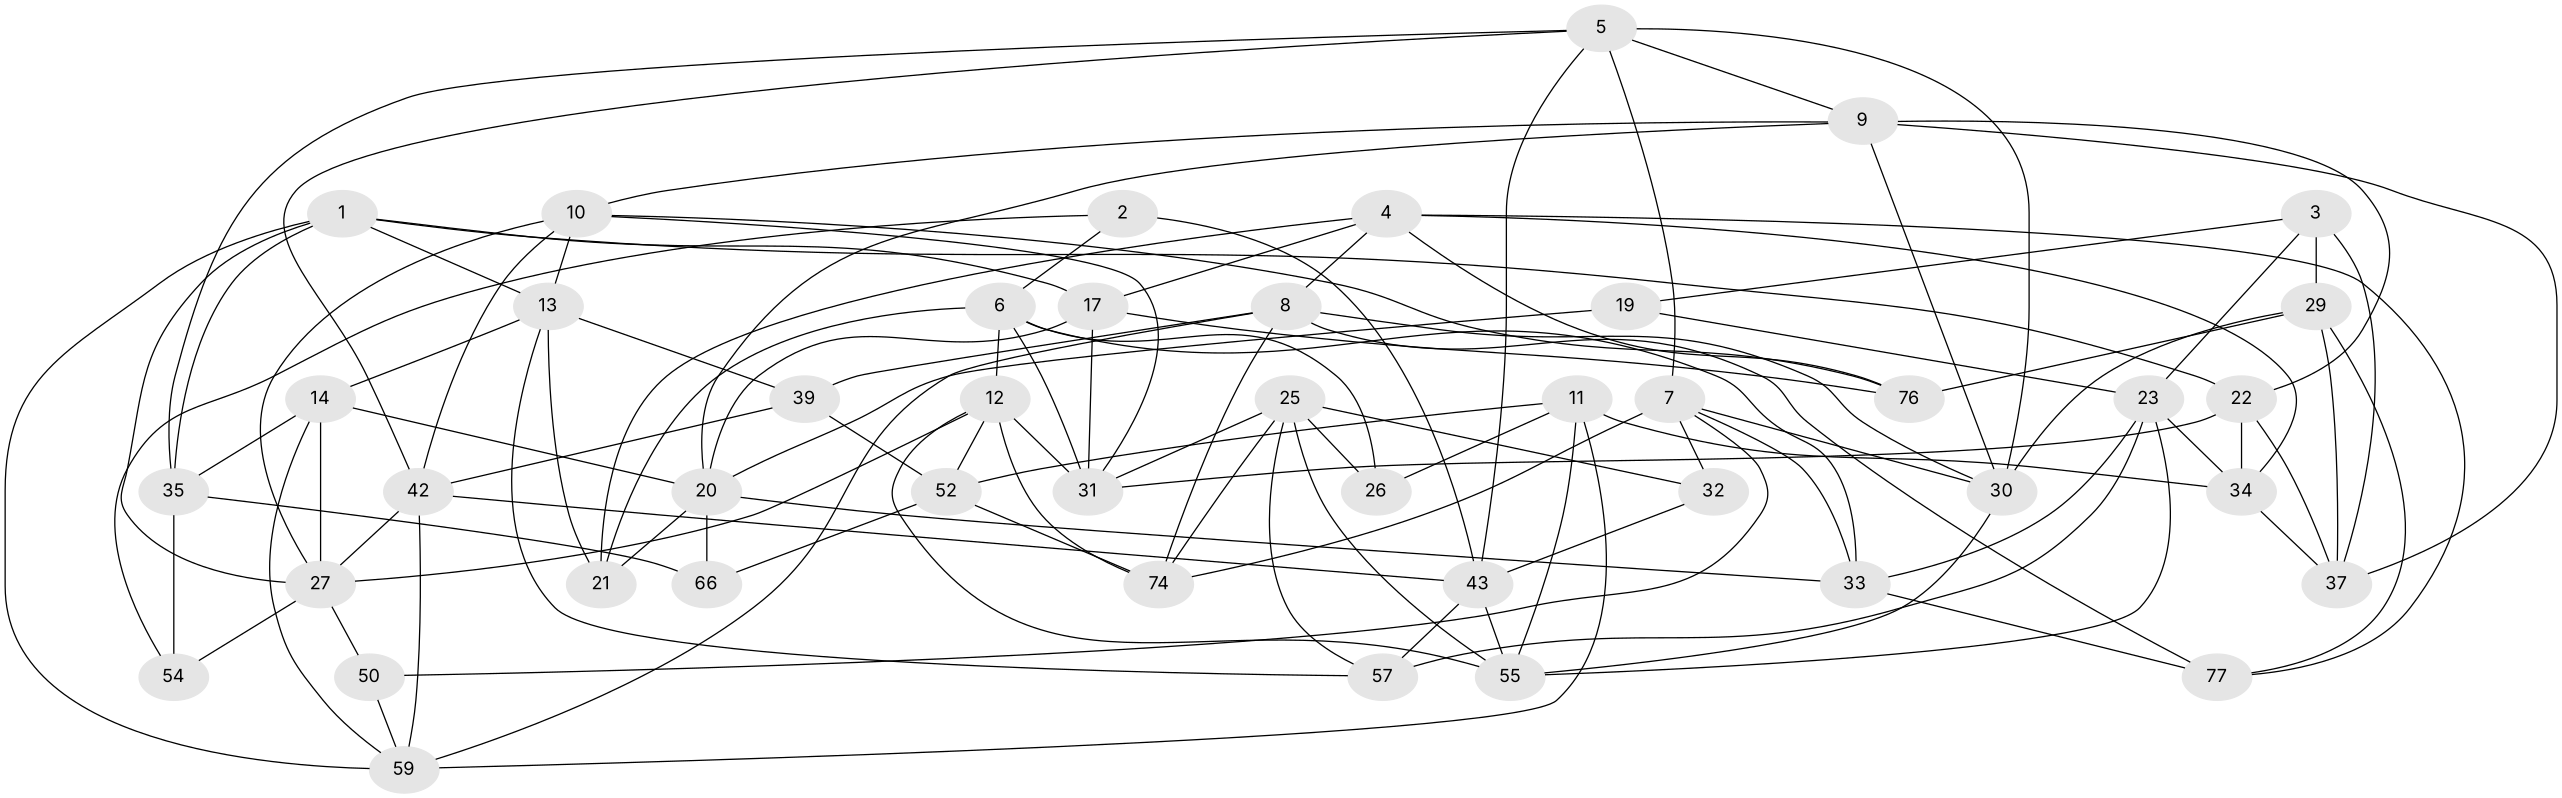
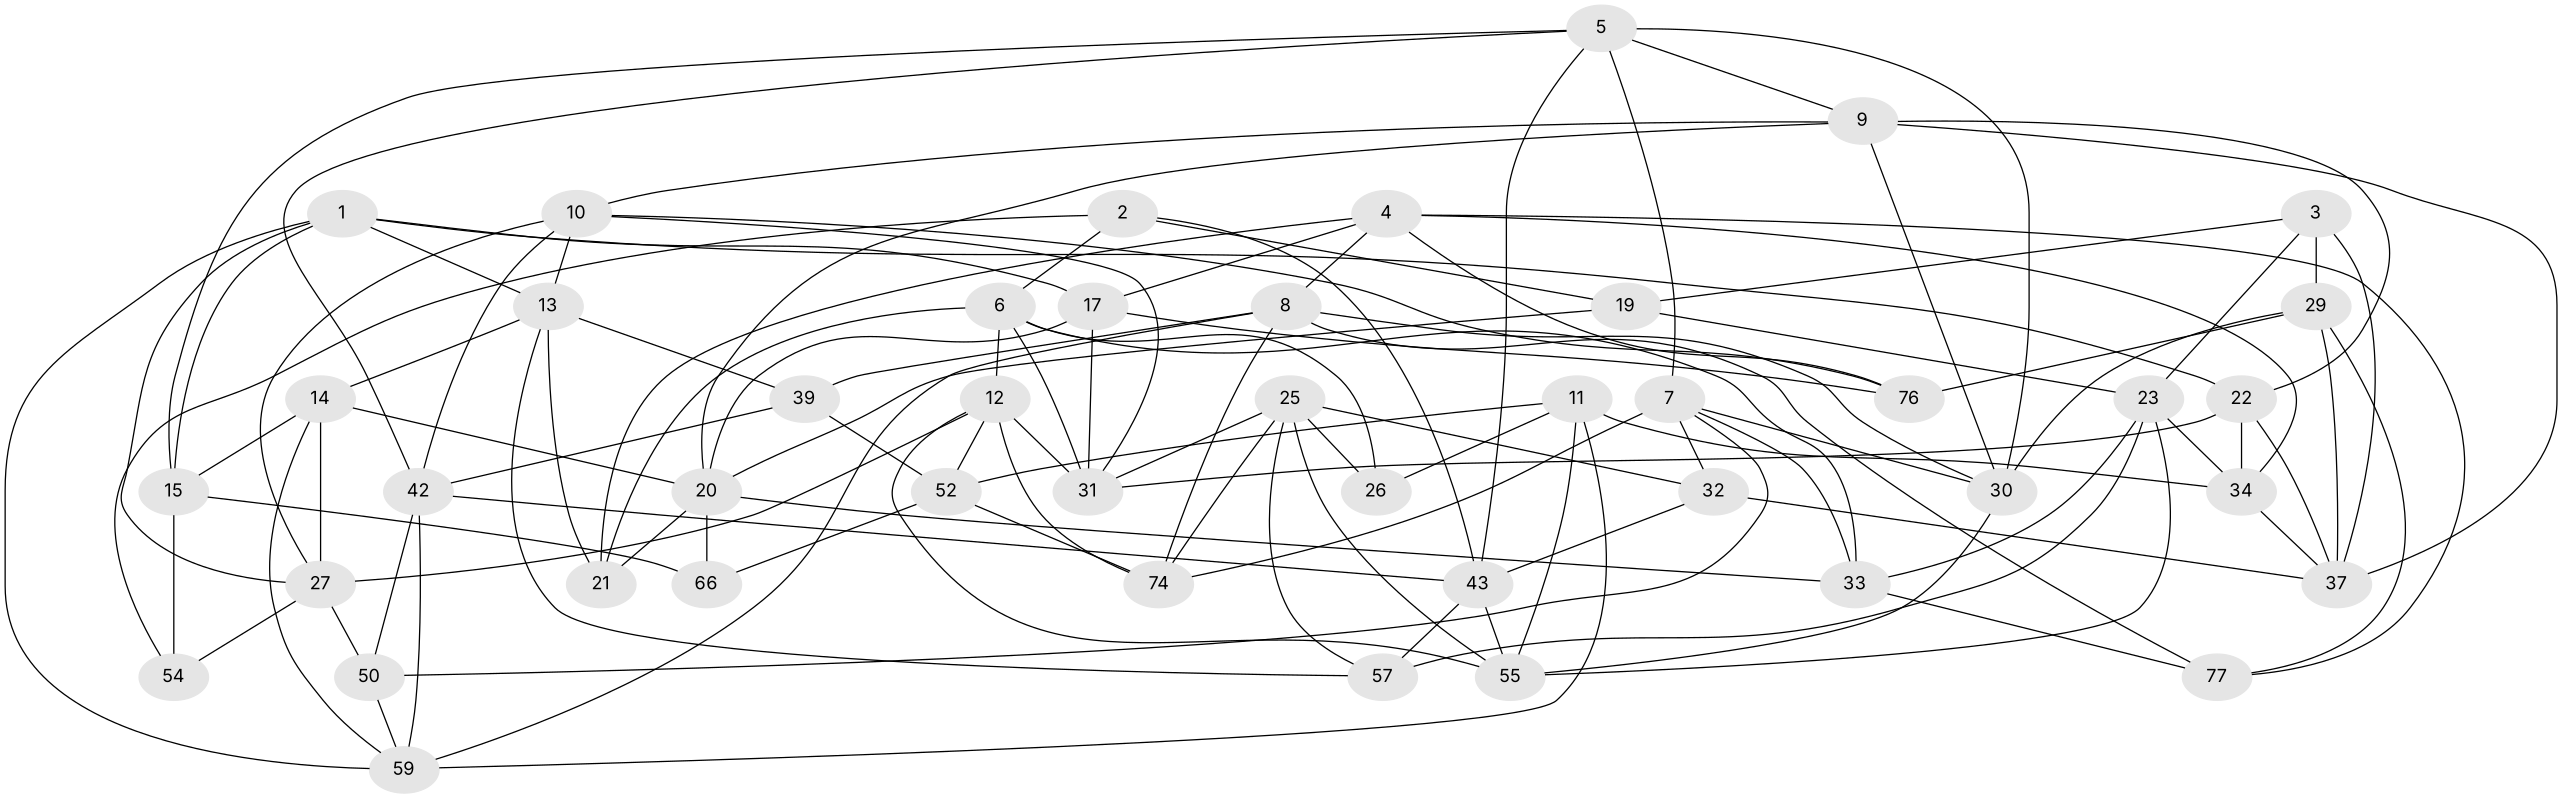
none -> (1309, 248)
(174, 492) -> (174, 492)
(369, 538) -> (393, 588)
none -> (2025, 538)
